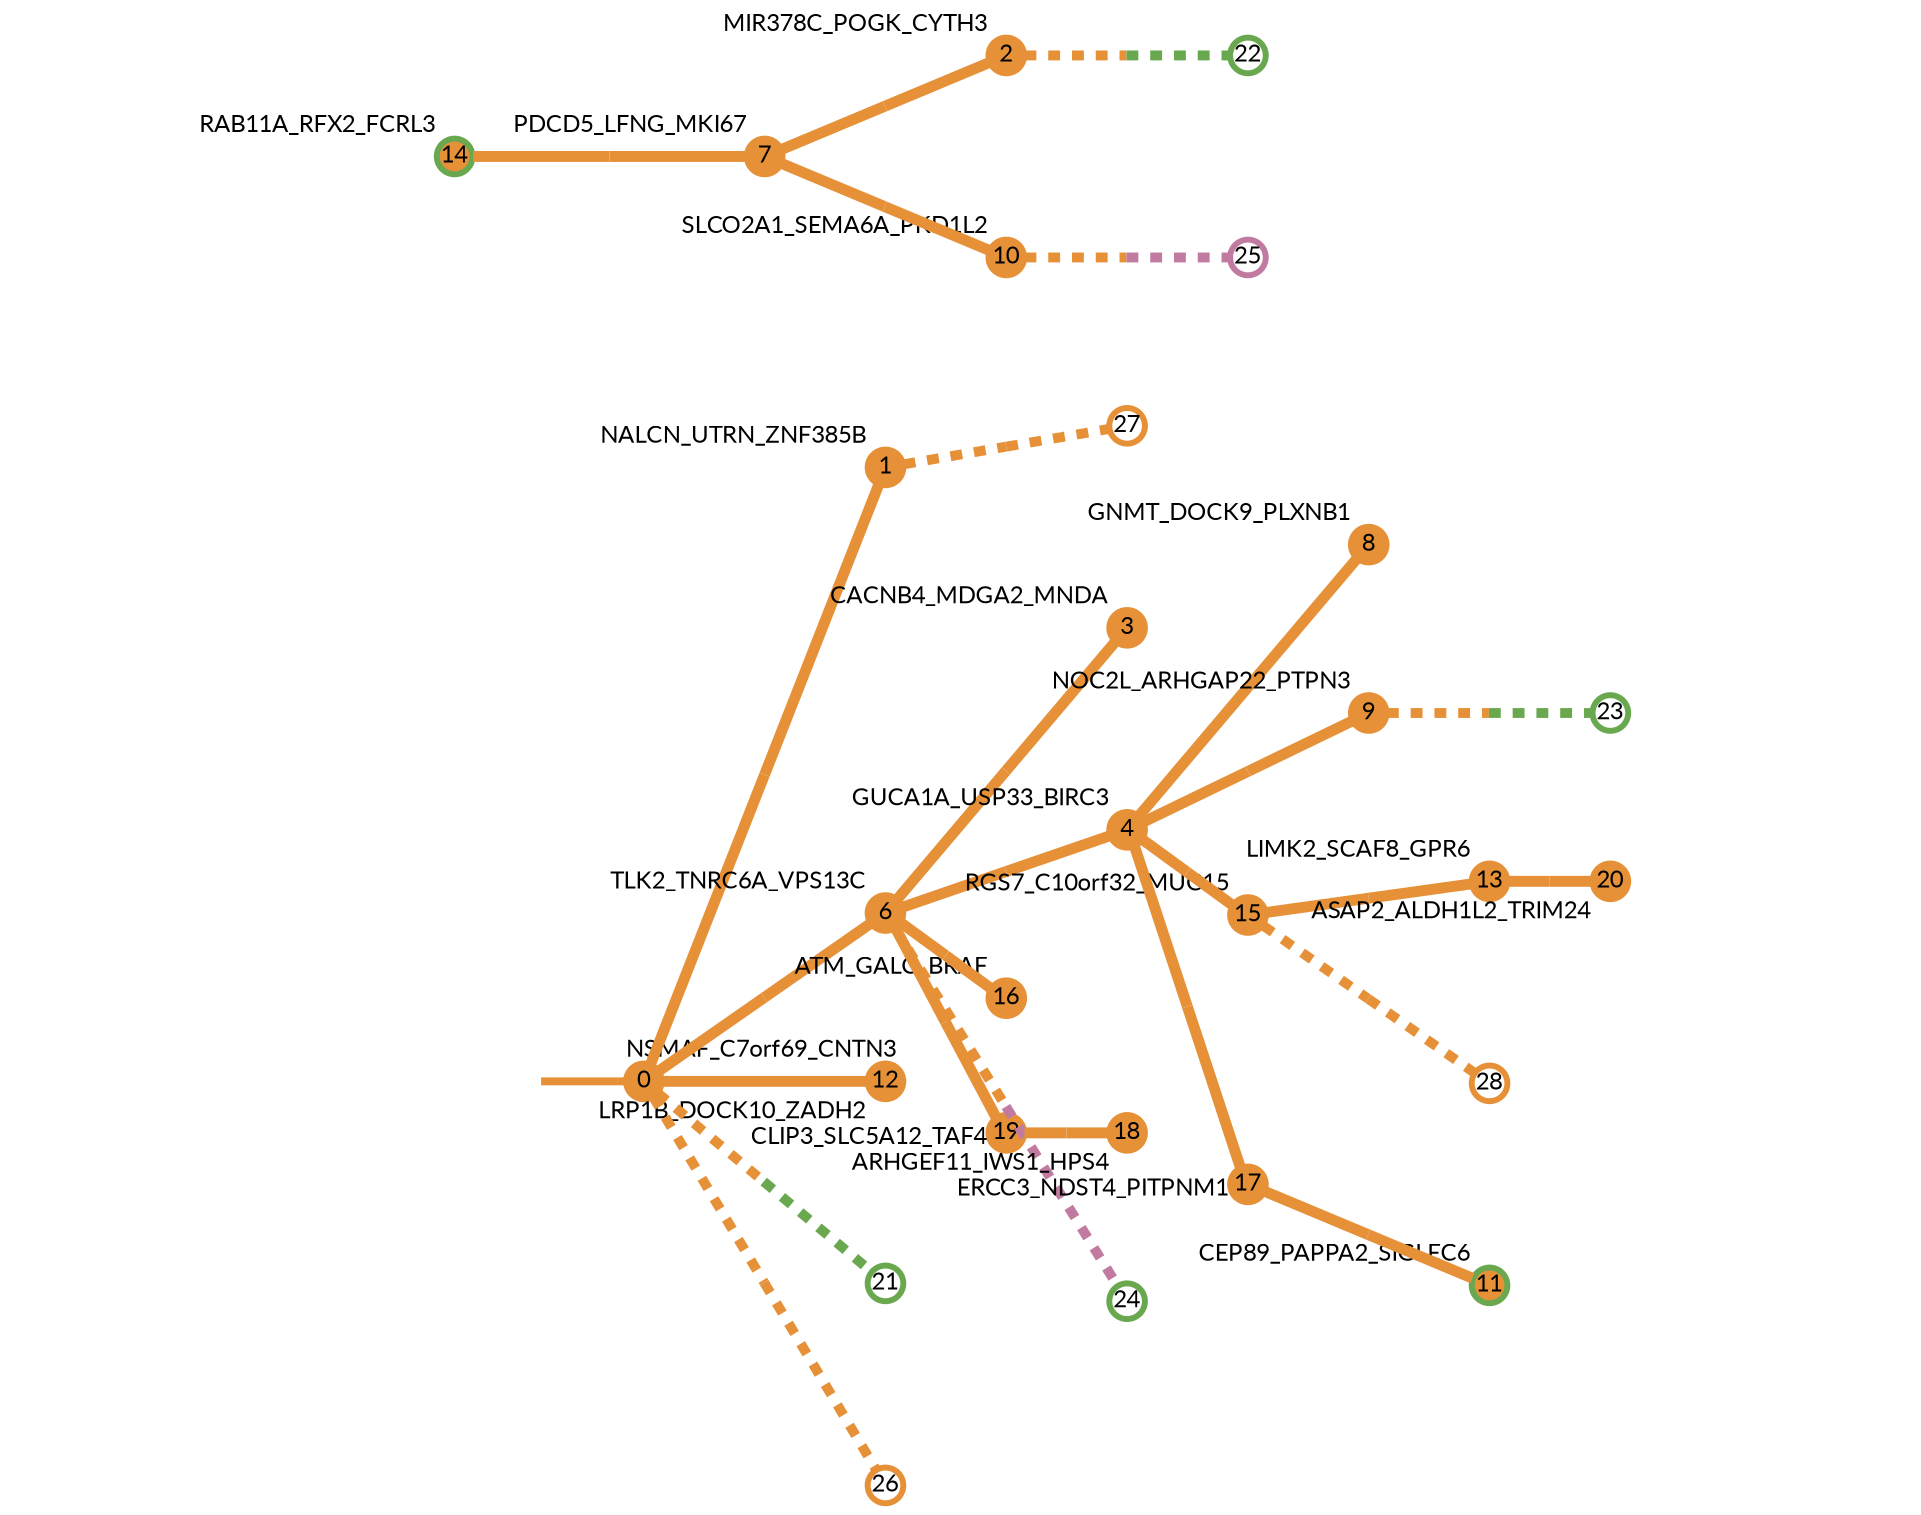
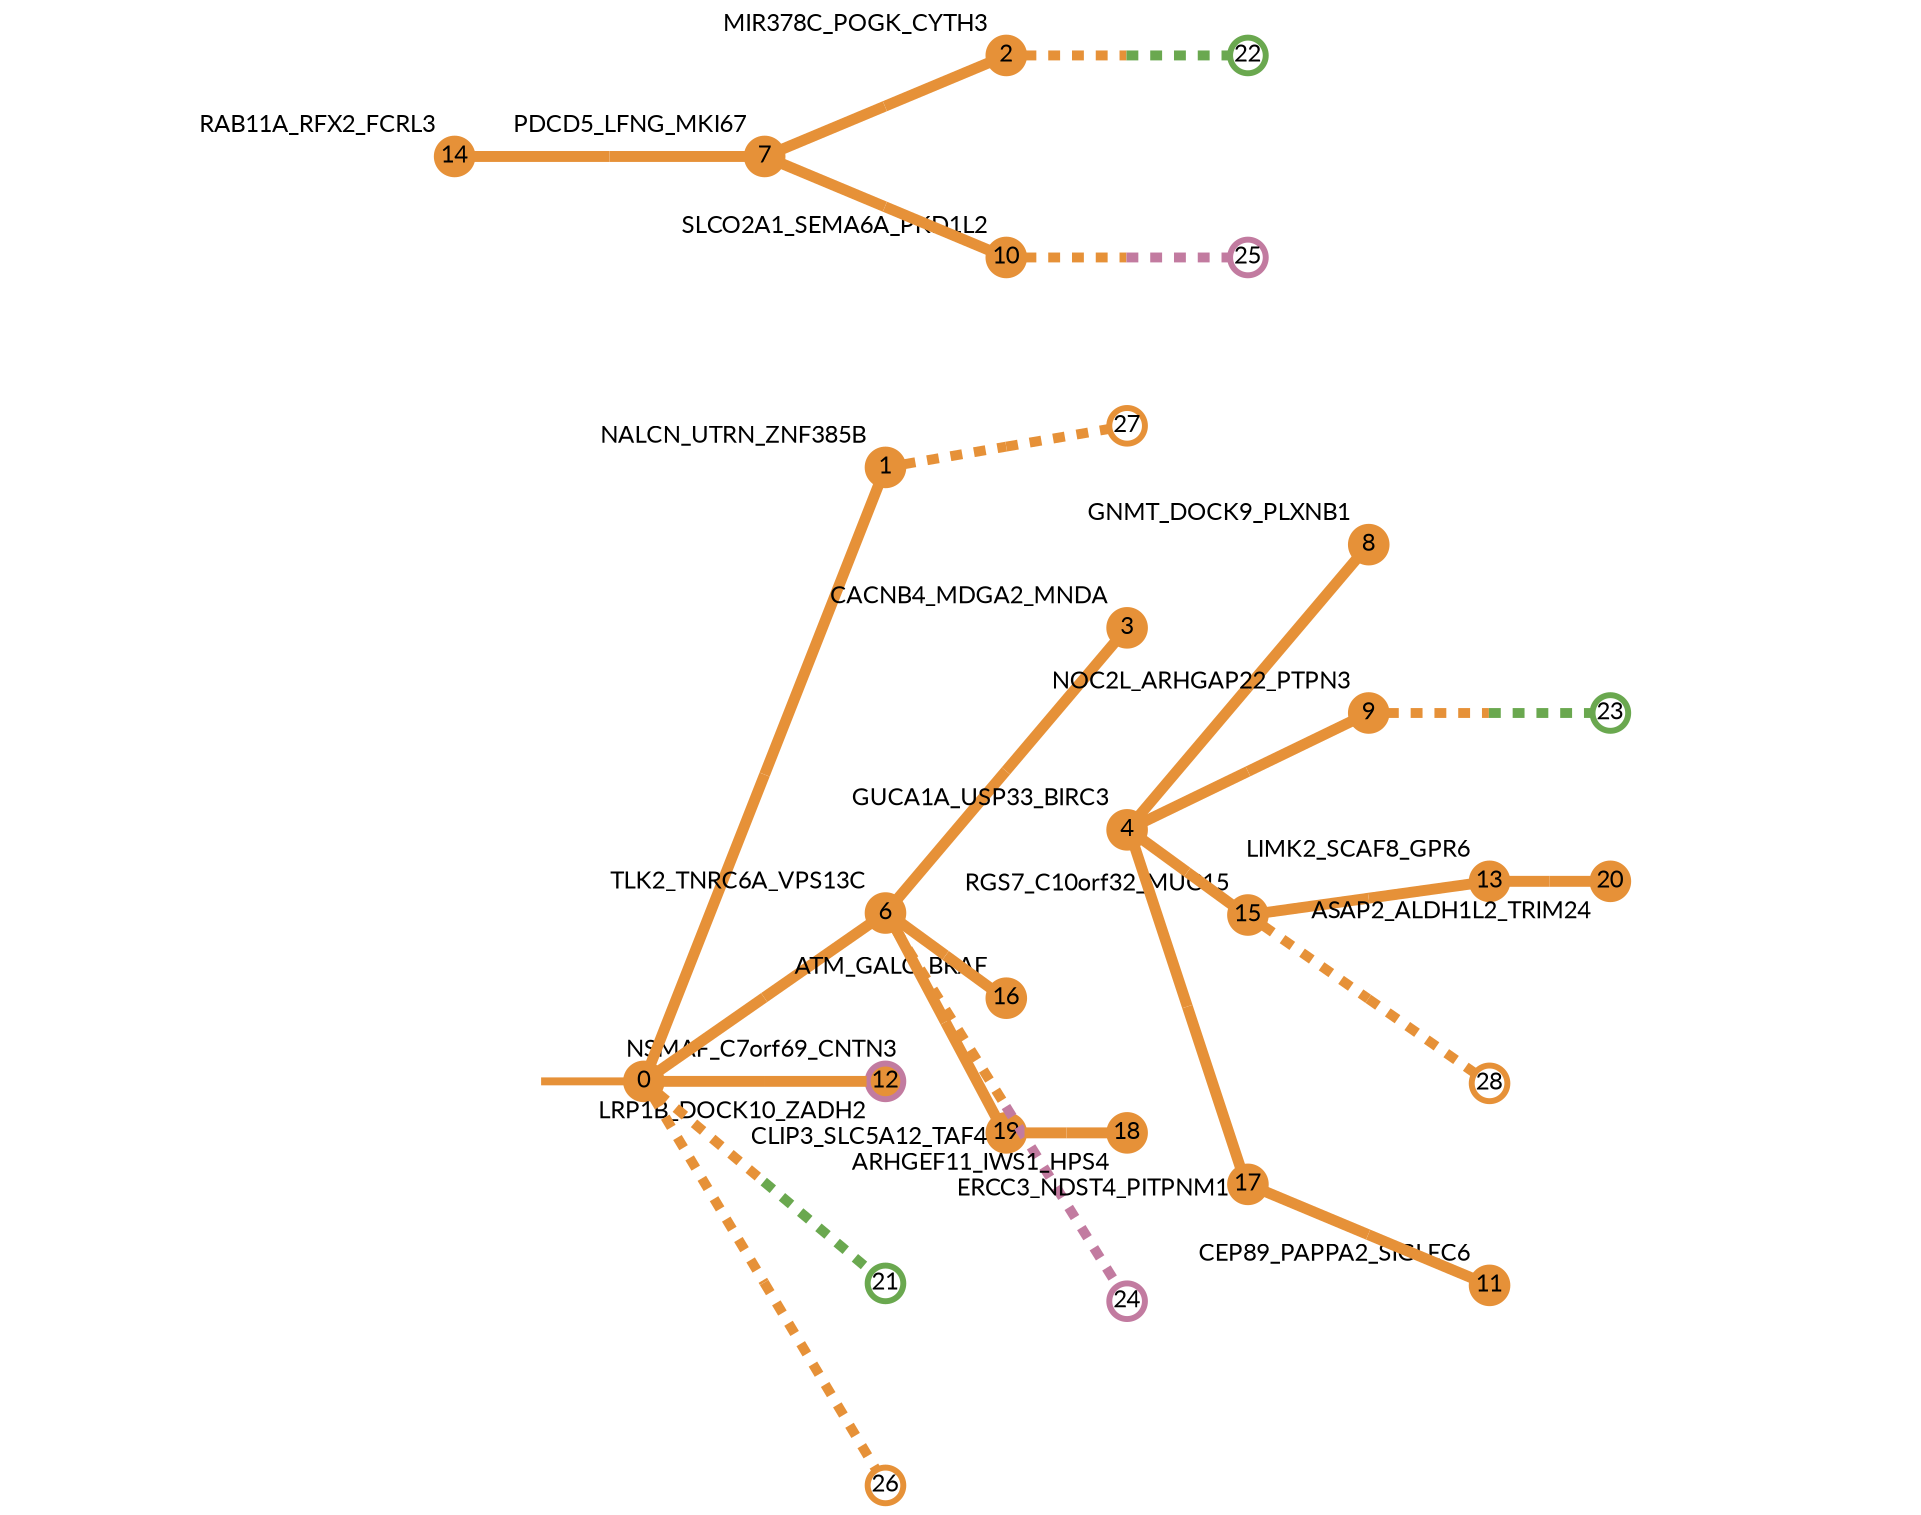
(455, 156) -> (455, 156)
(1006, 872) -> none
(885, 1081) -> (885, 1081)
(1490, 1285) -> (1490, 1285)
(1127, 1301) -> (1127, 1301)
